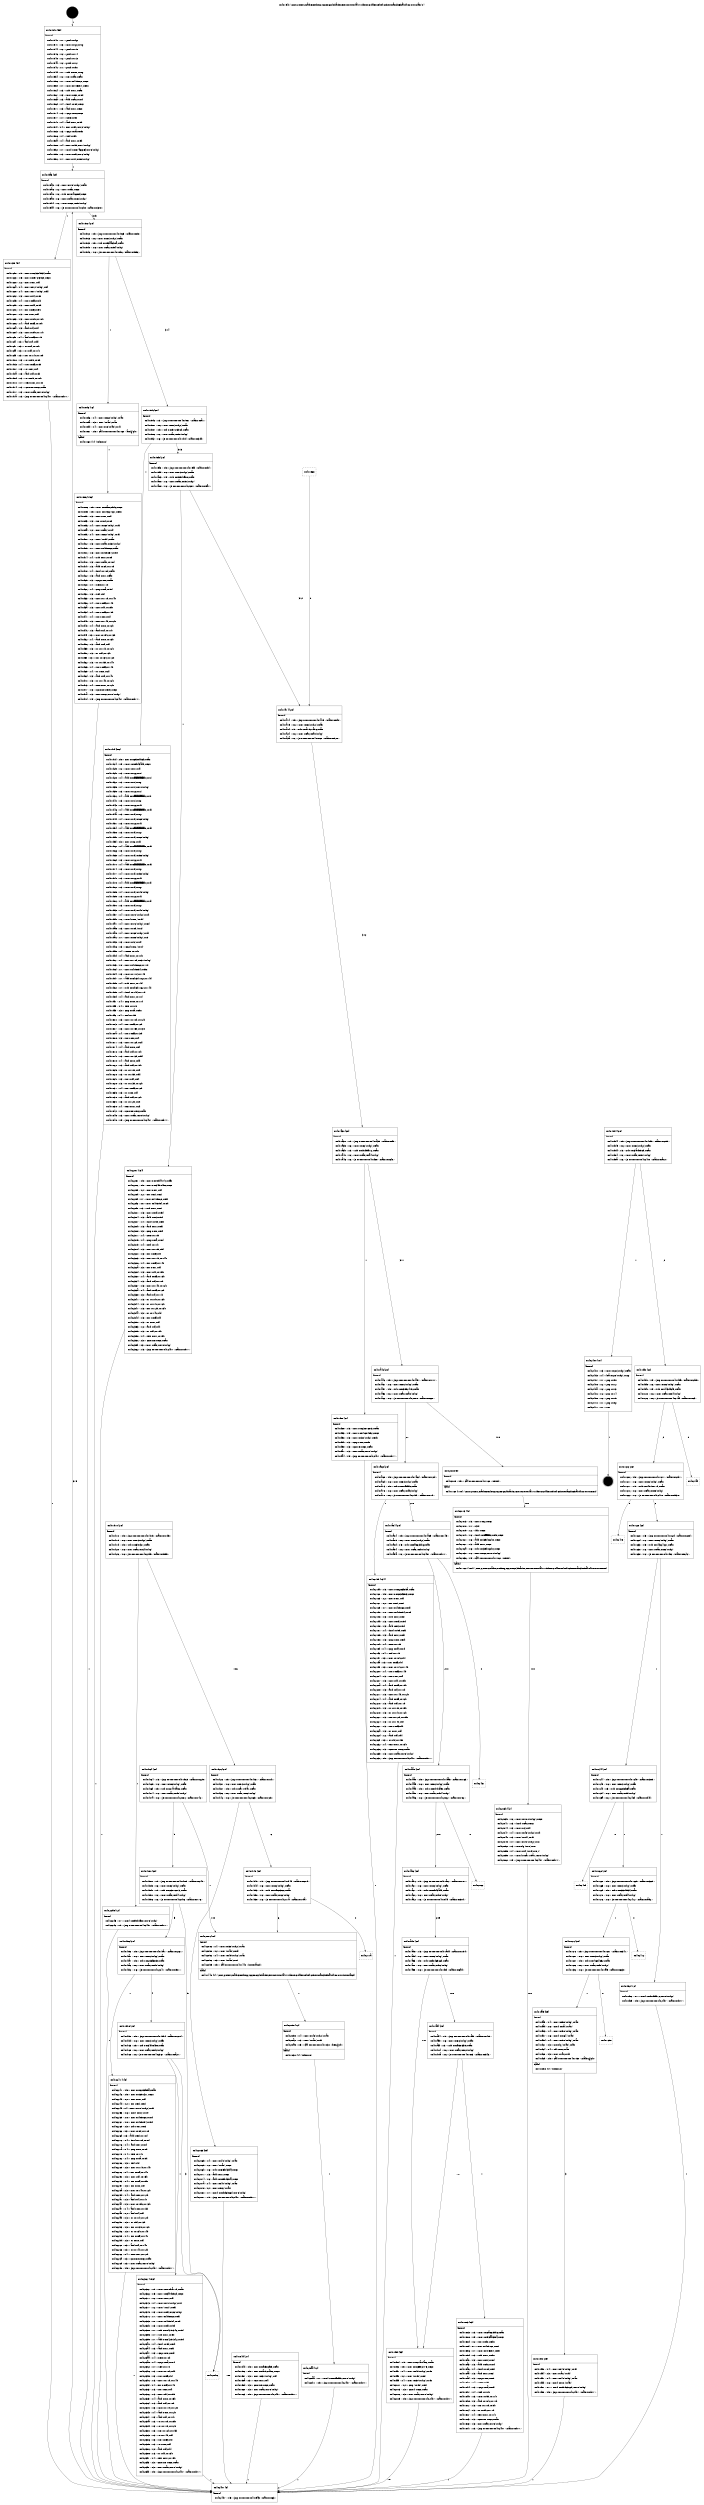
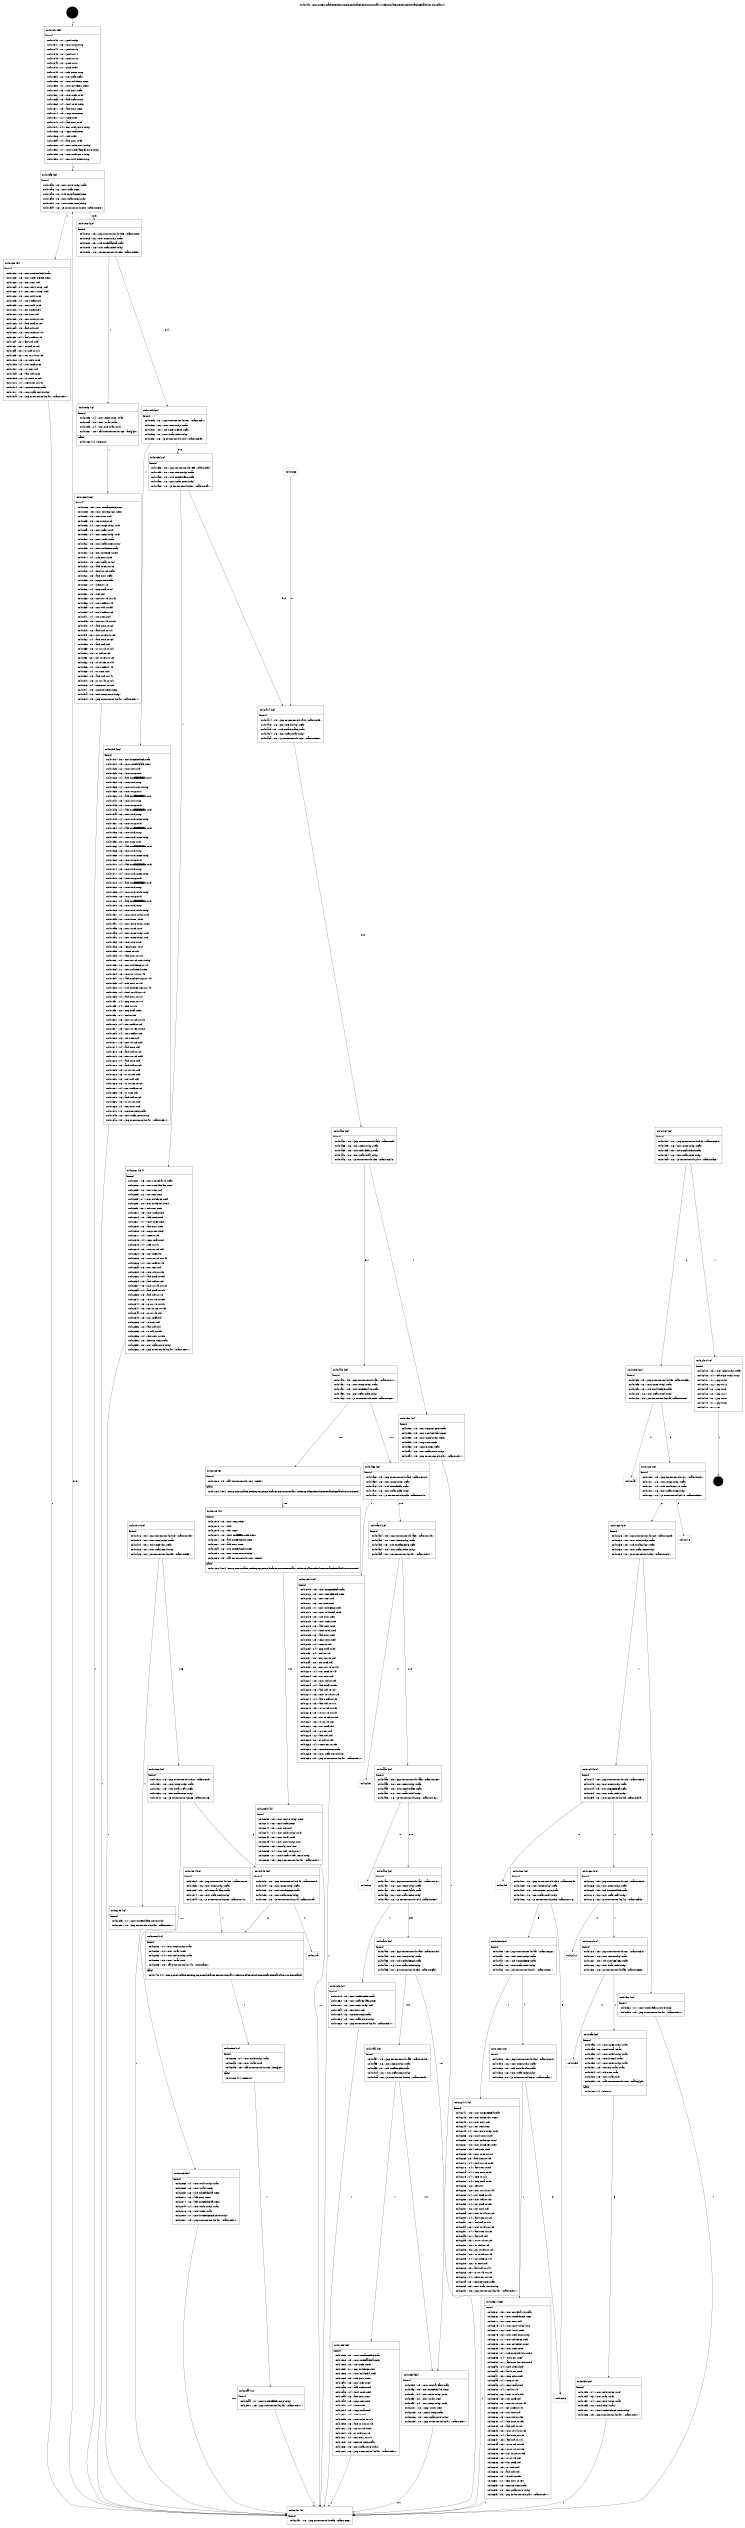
(173, 1834) -> none
none -> (371, 1940)
